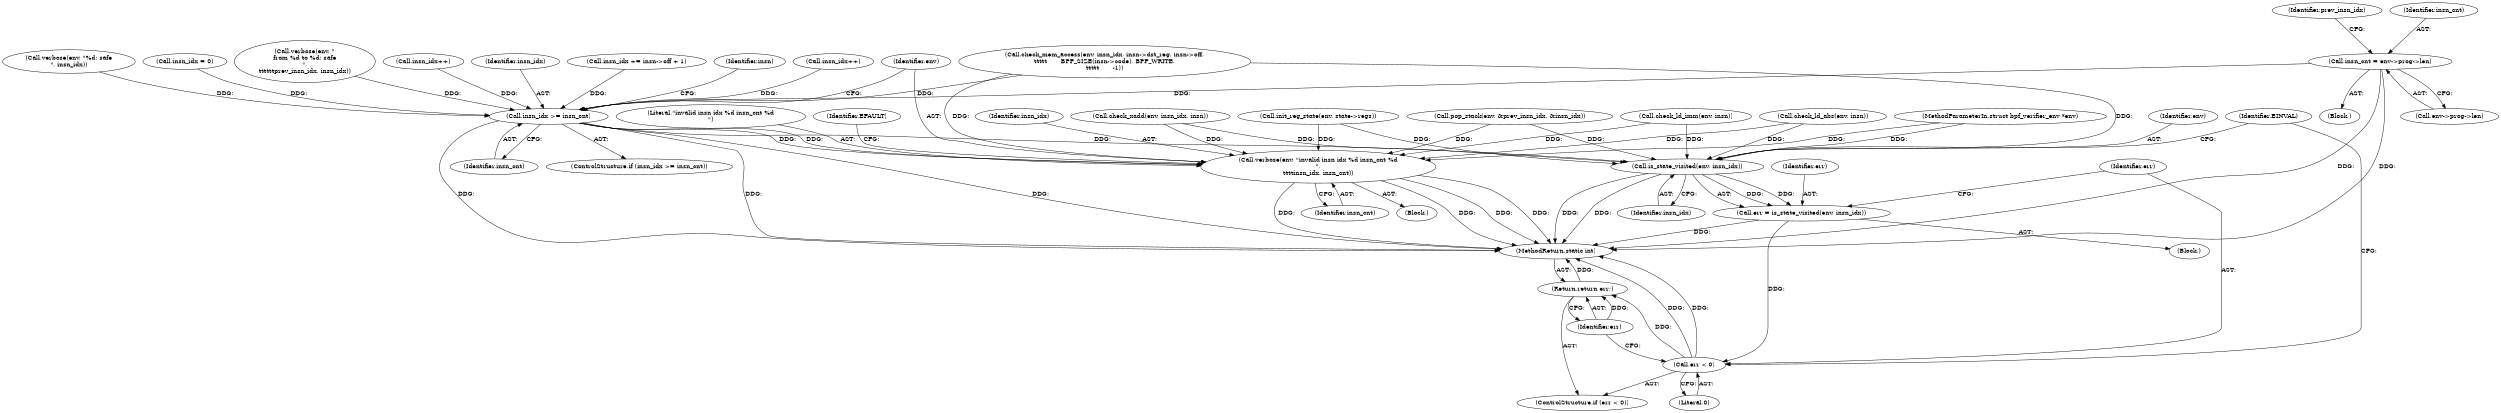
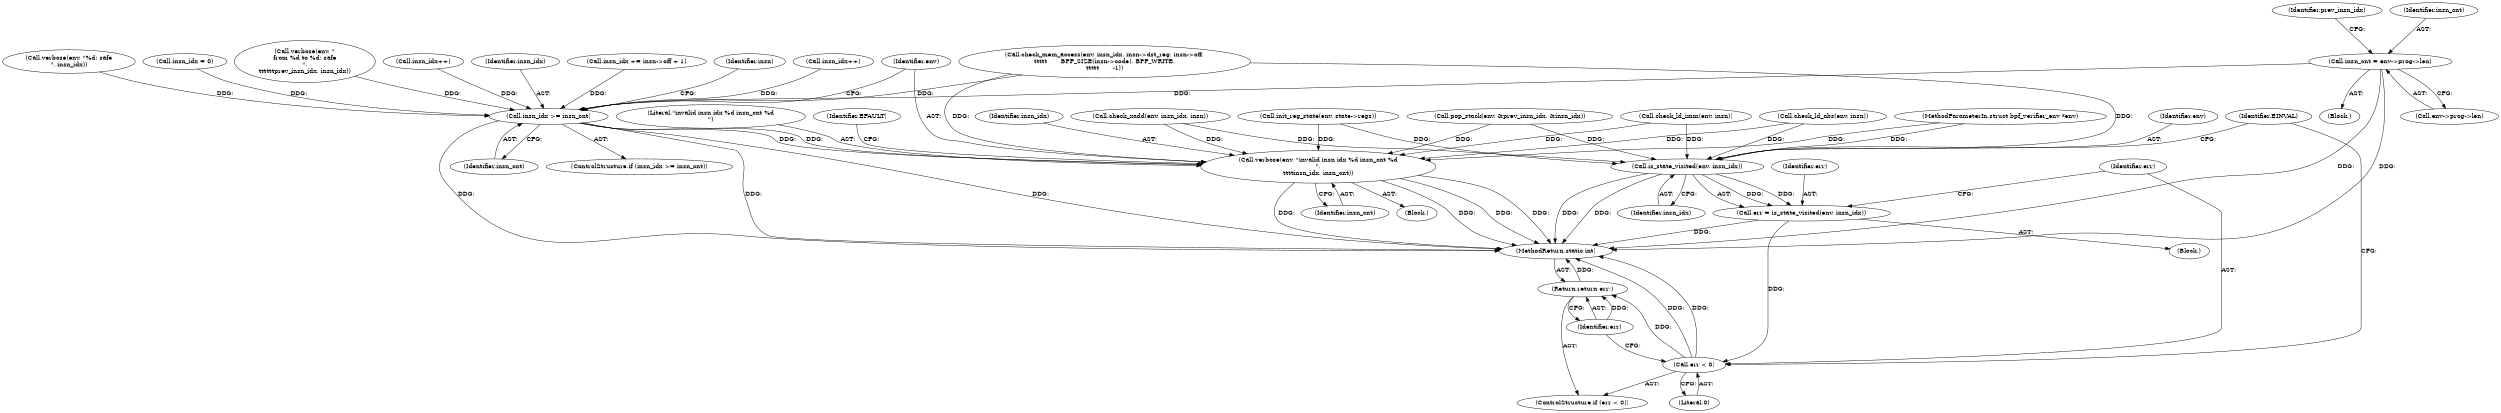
(1101, 143) -> none
